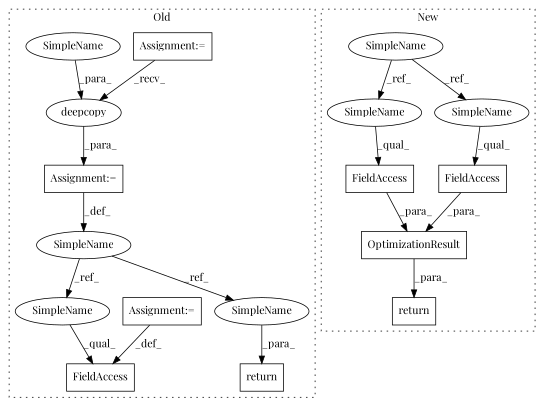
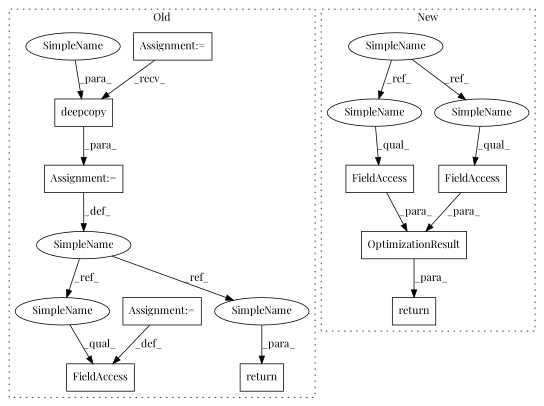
(84, 113) -> (84, 113)
